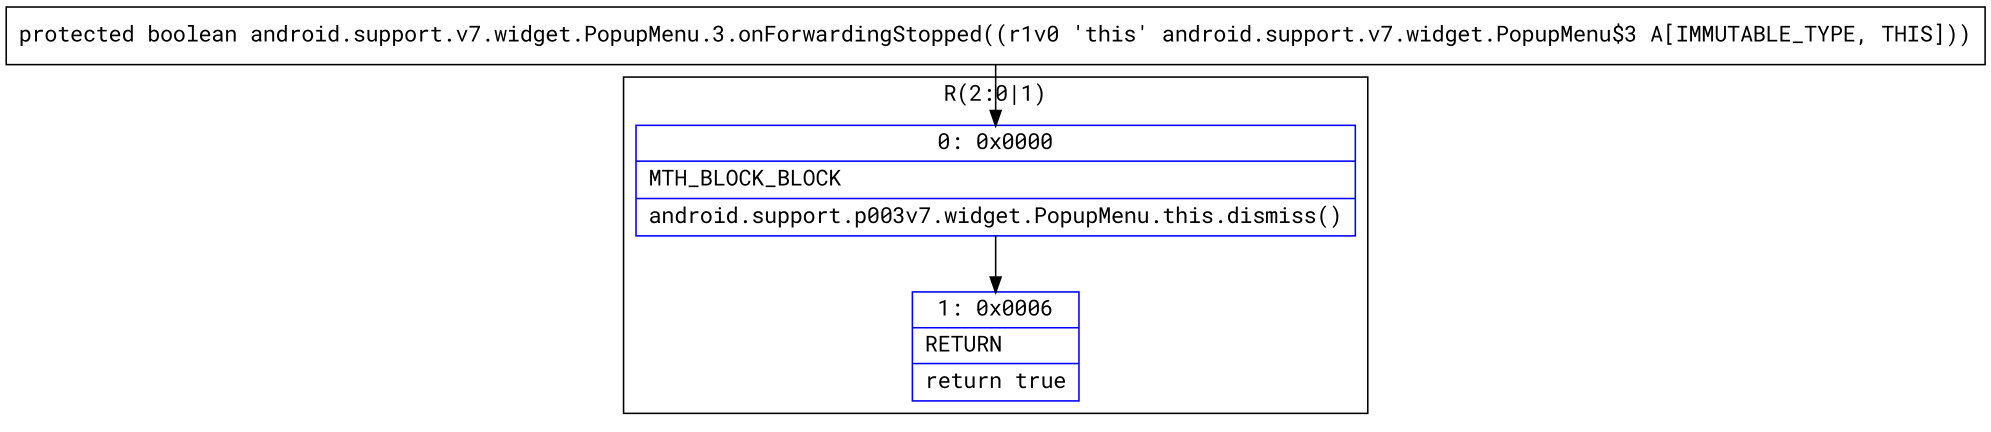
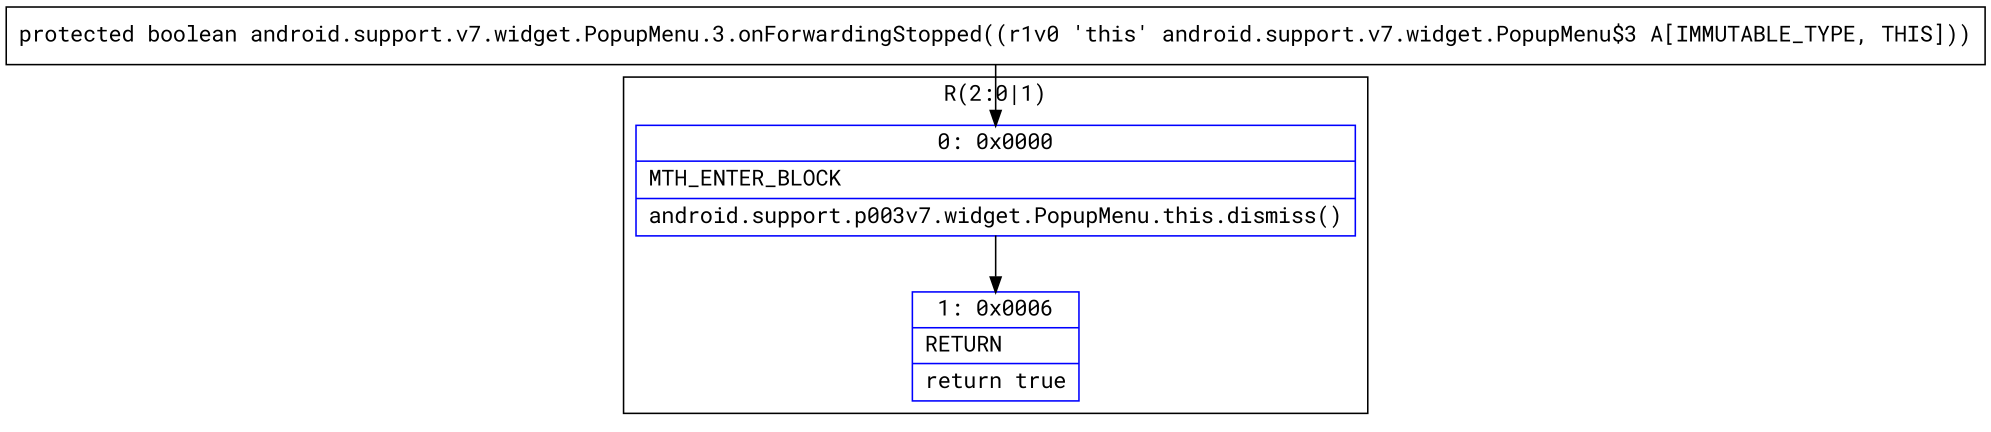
(745, 179) -> (745, 179)
